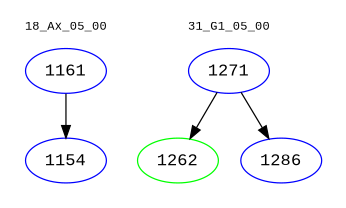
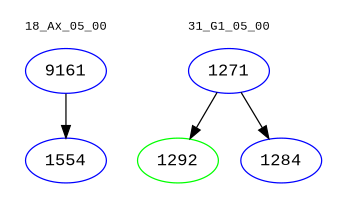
(66, 71) -> (66, 71)
(66, 161) -> (66, 161)
(178, 161) -> (178, 161)
(281, 161) -> (281, 161)
